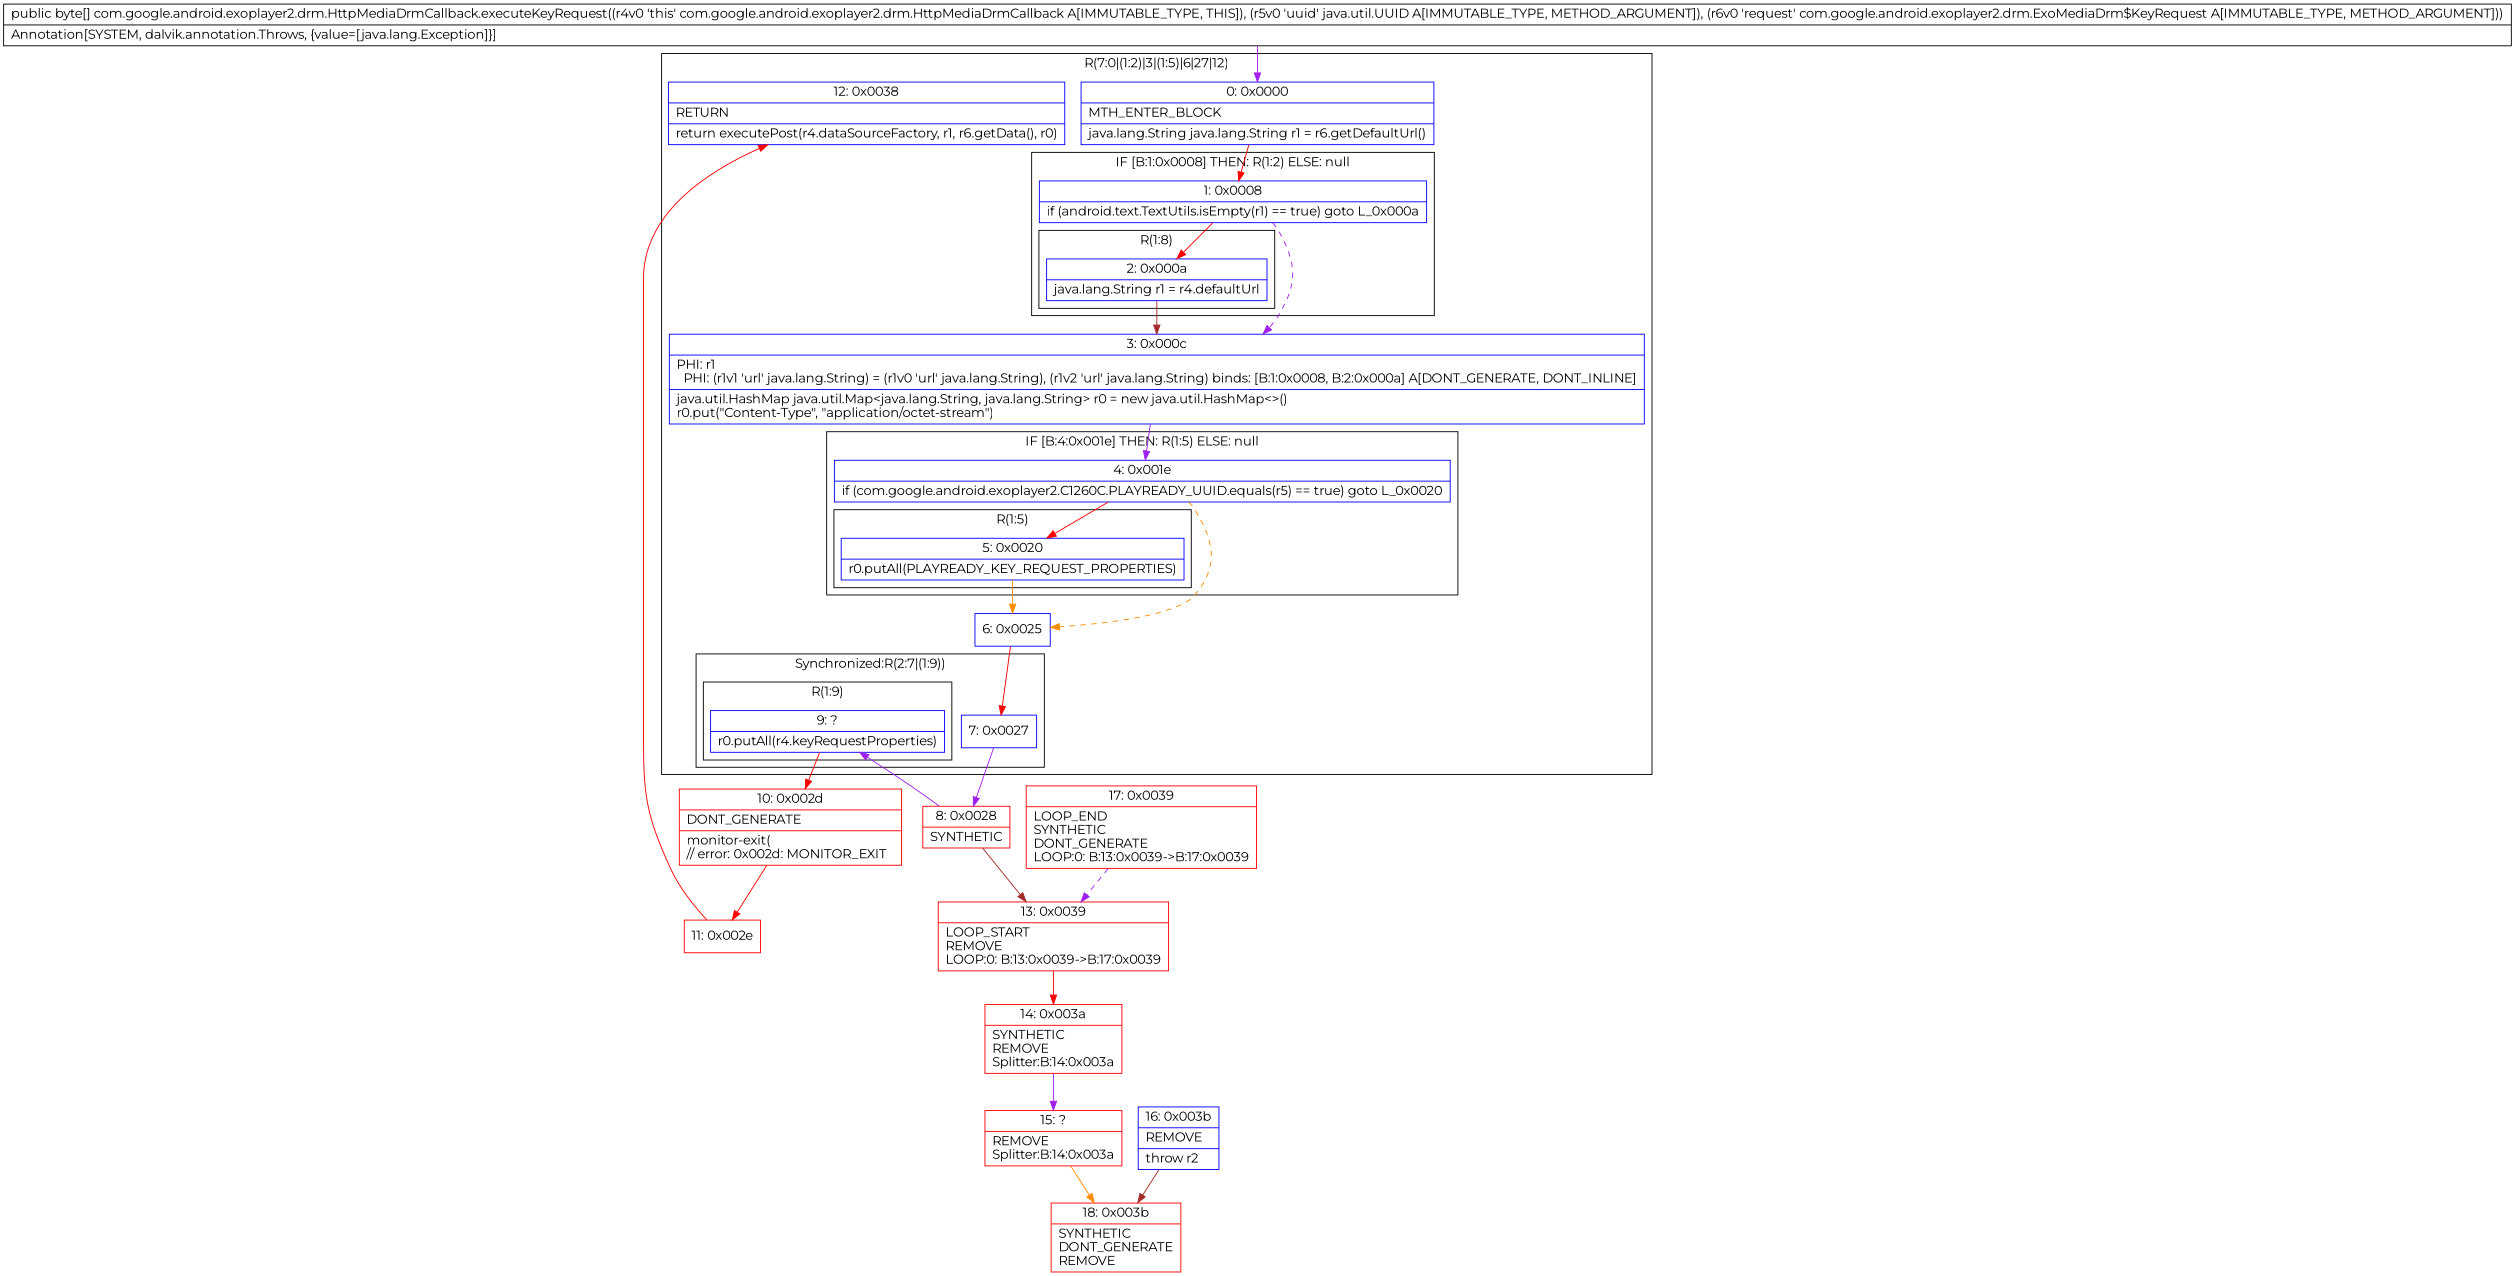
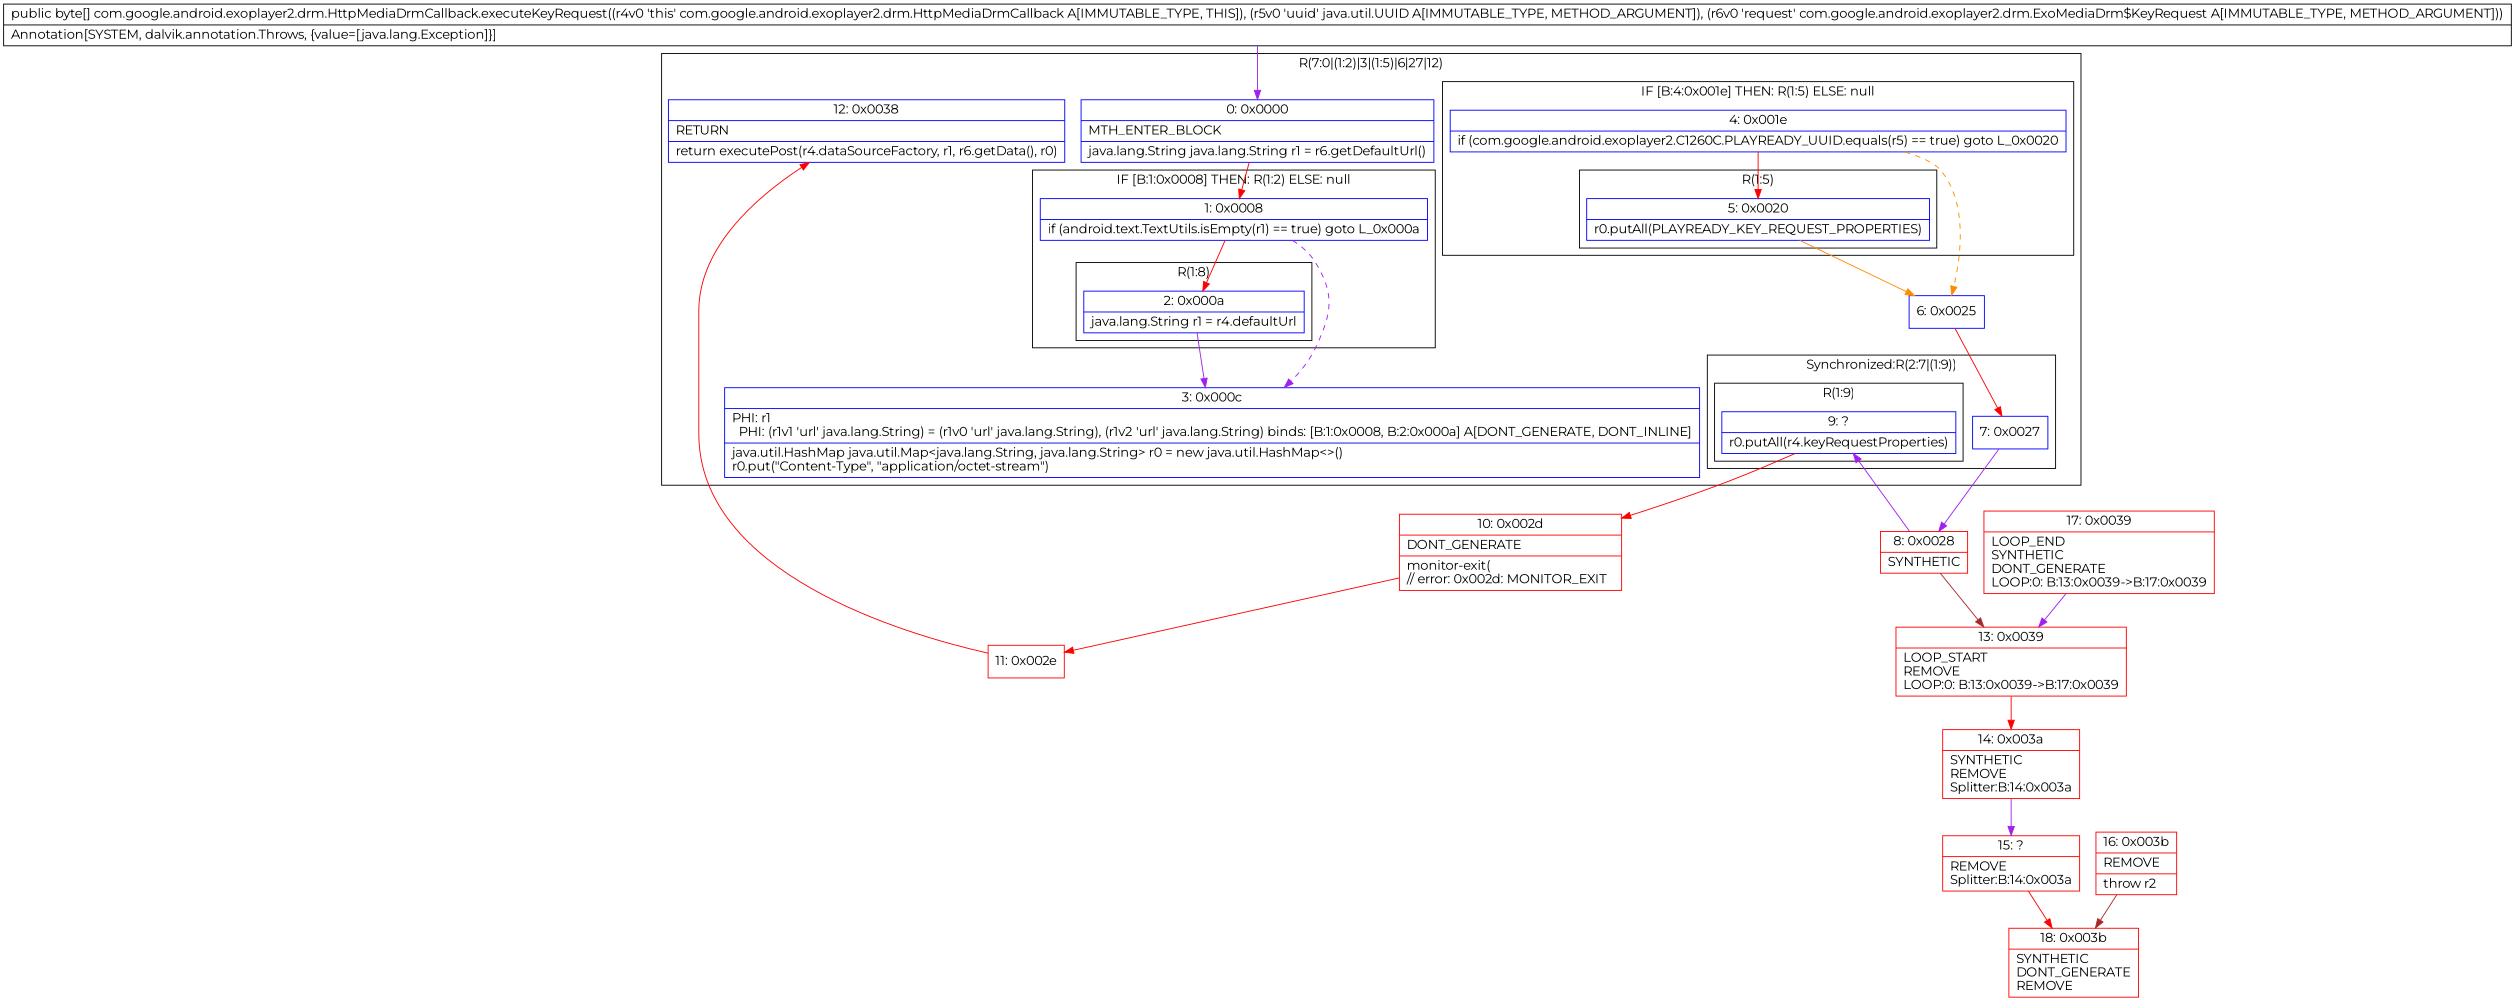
(1157, 313) -> (1201, 356)
(1148, 438) -> none
(1097, 882) -> (2055, 607)
(1179, 1138) -> (2136, 863)
(1080, 1181) -> (2038, 906)
